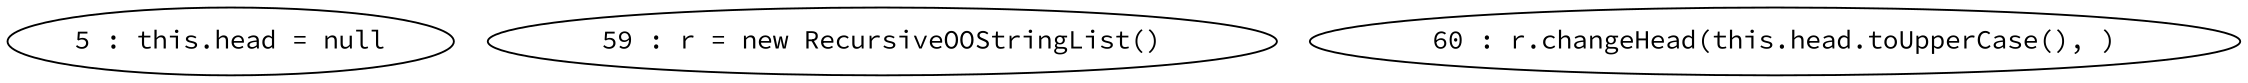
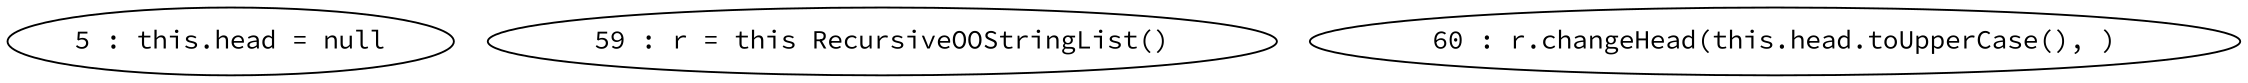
(882, 41) -> (882, 41)
